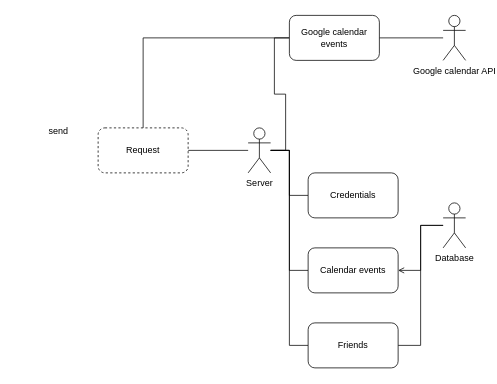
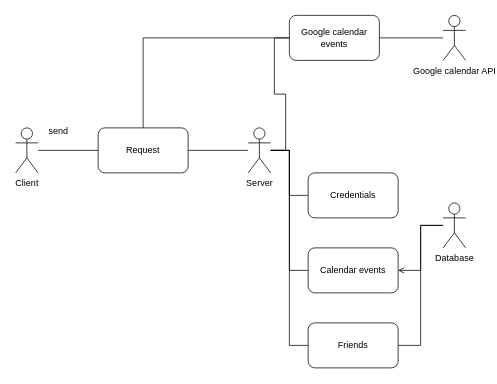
none -> (27, 150)
none -> (68, 150)
(143, 150) -> (143, 150)
